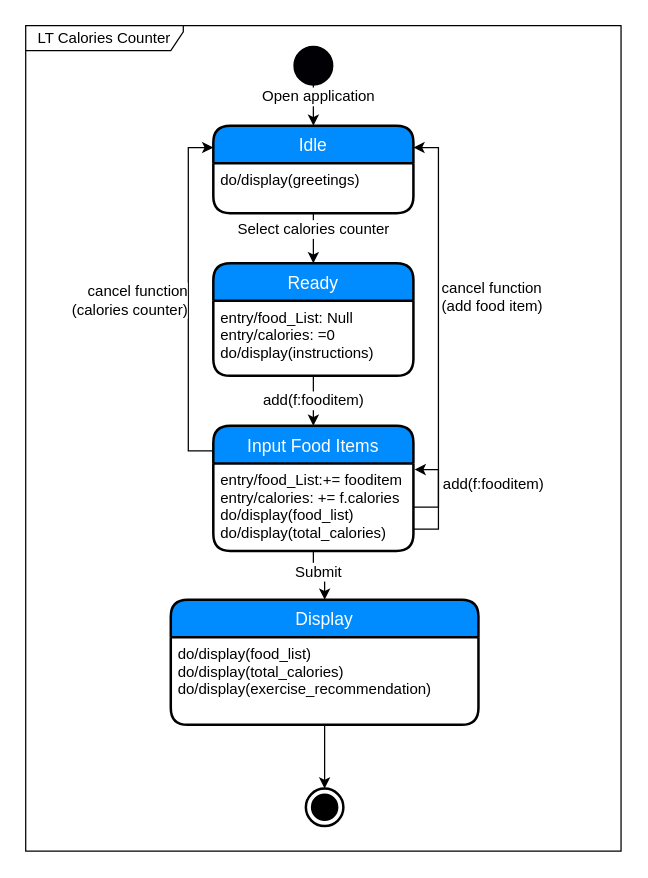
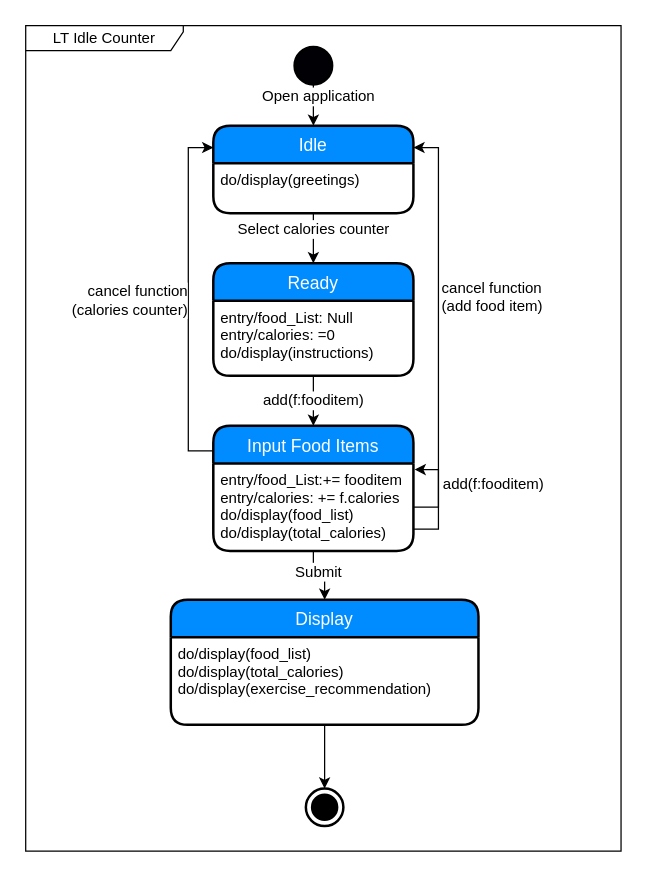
(104, 38) -> (104, 38)
